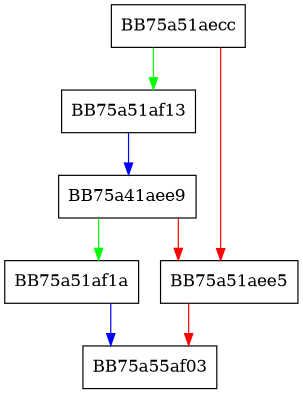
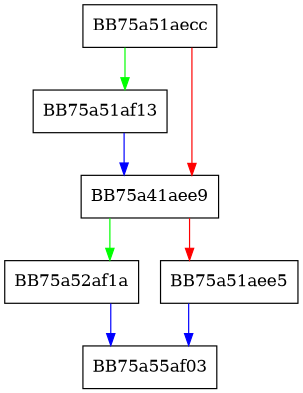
(221, 148) -> (192, 106)
(72, 282) -> (72, 282)
(189, 319) -> (189, 319)
